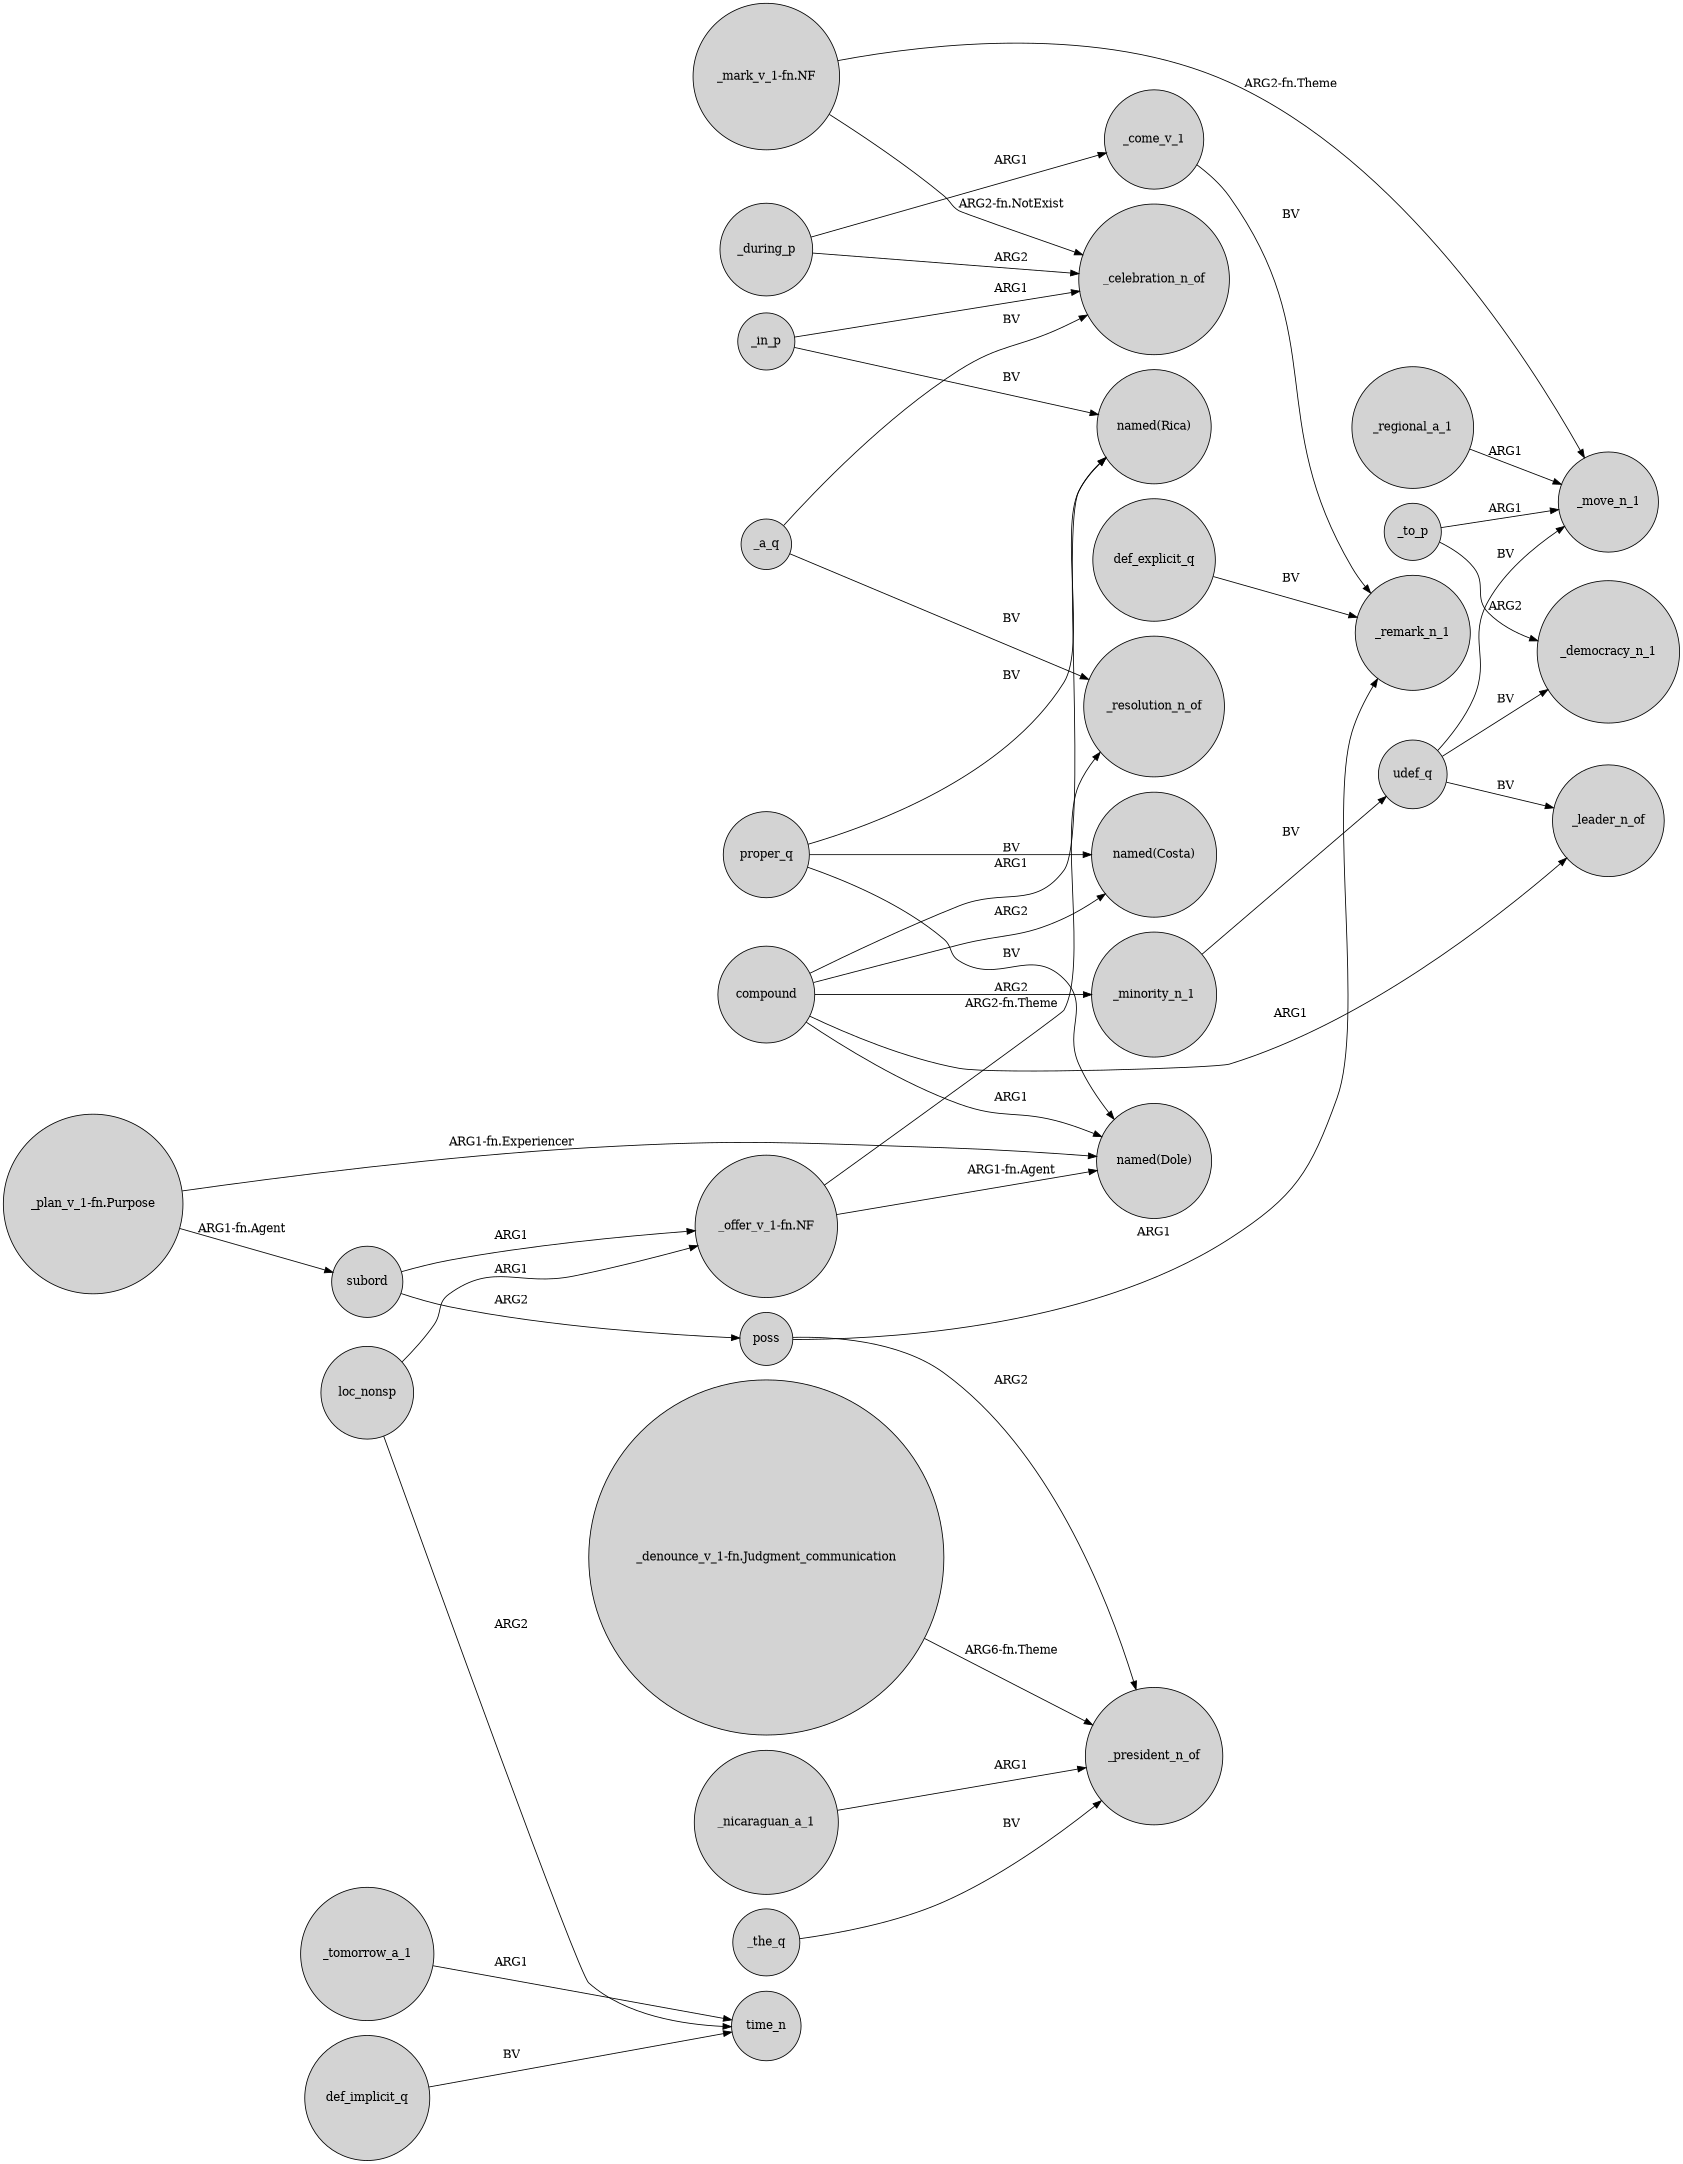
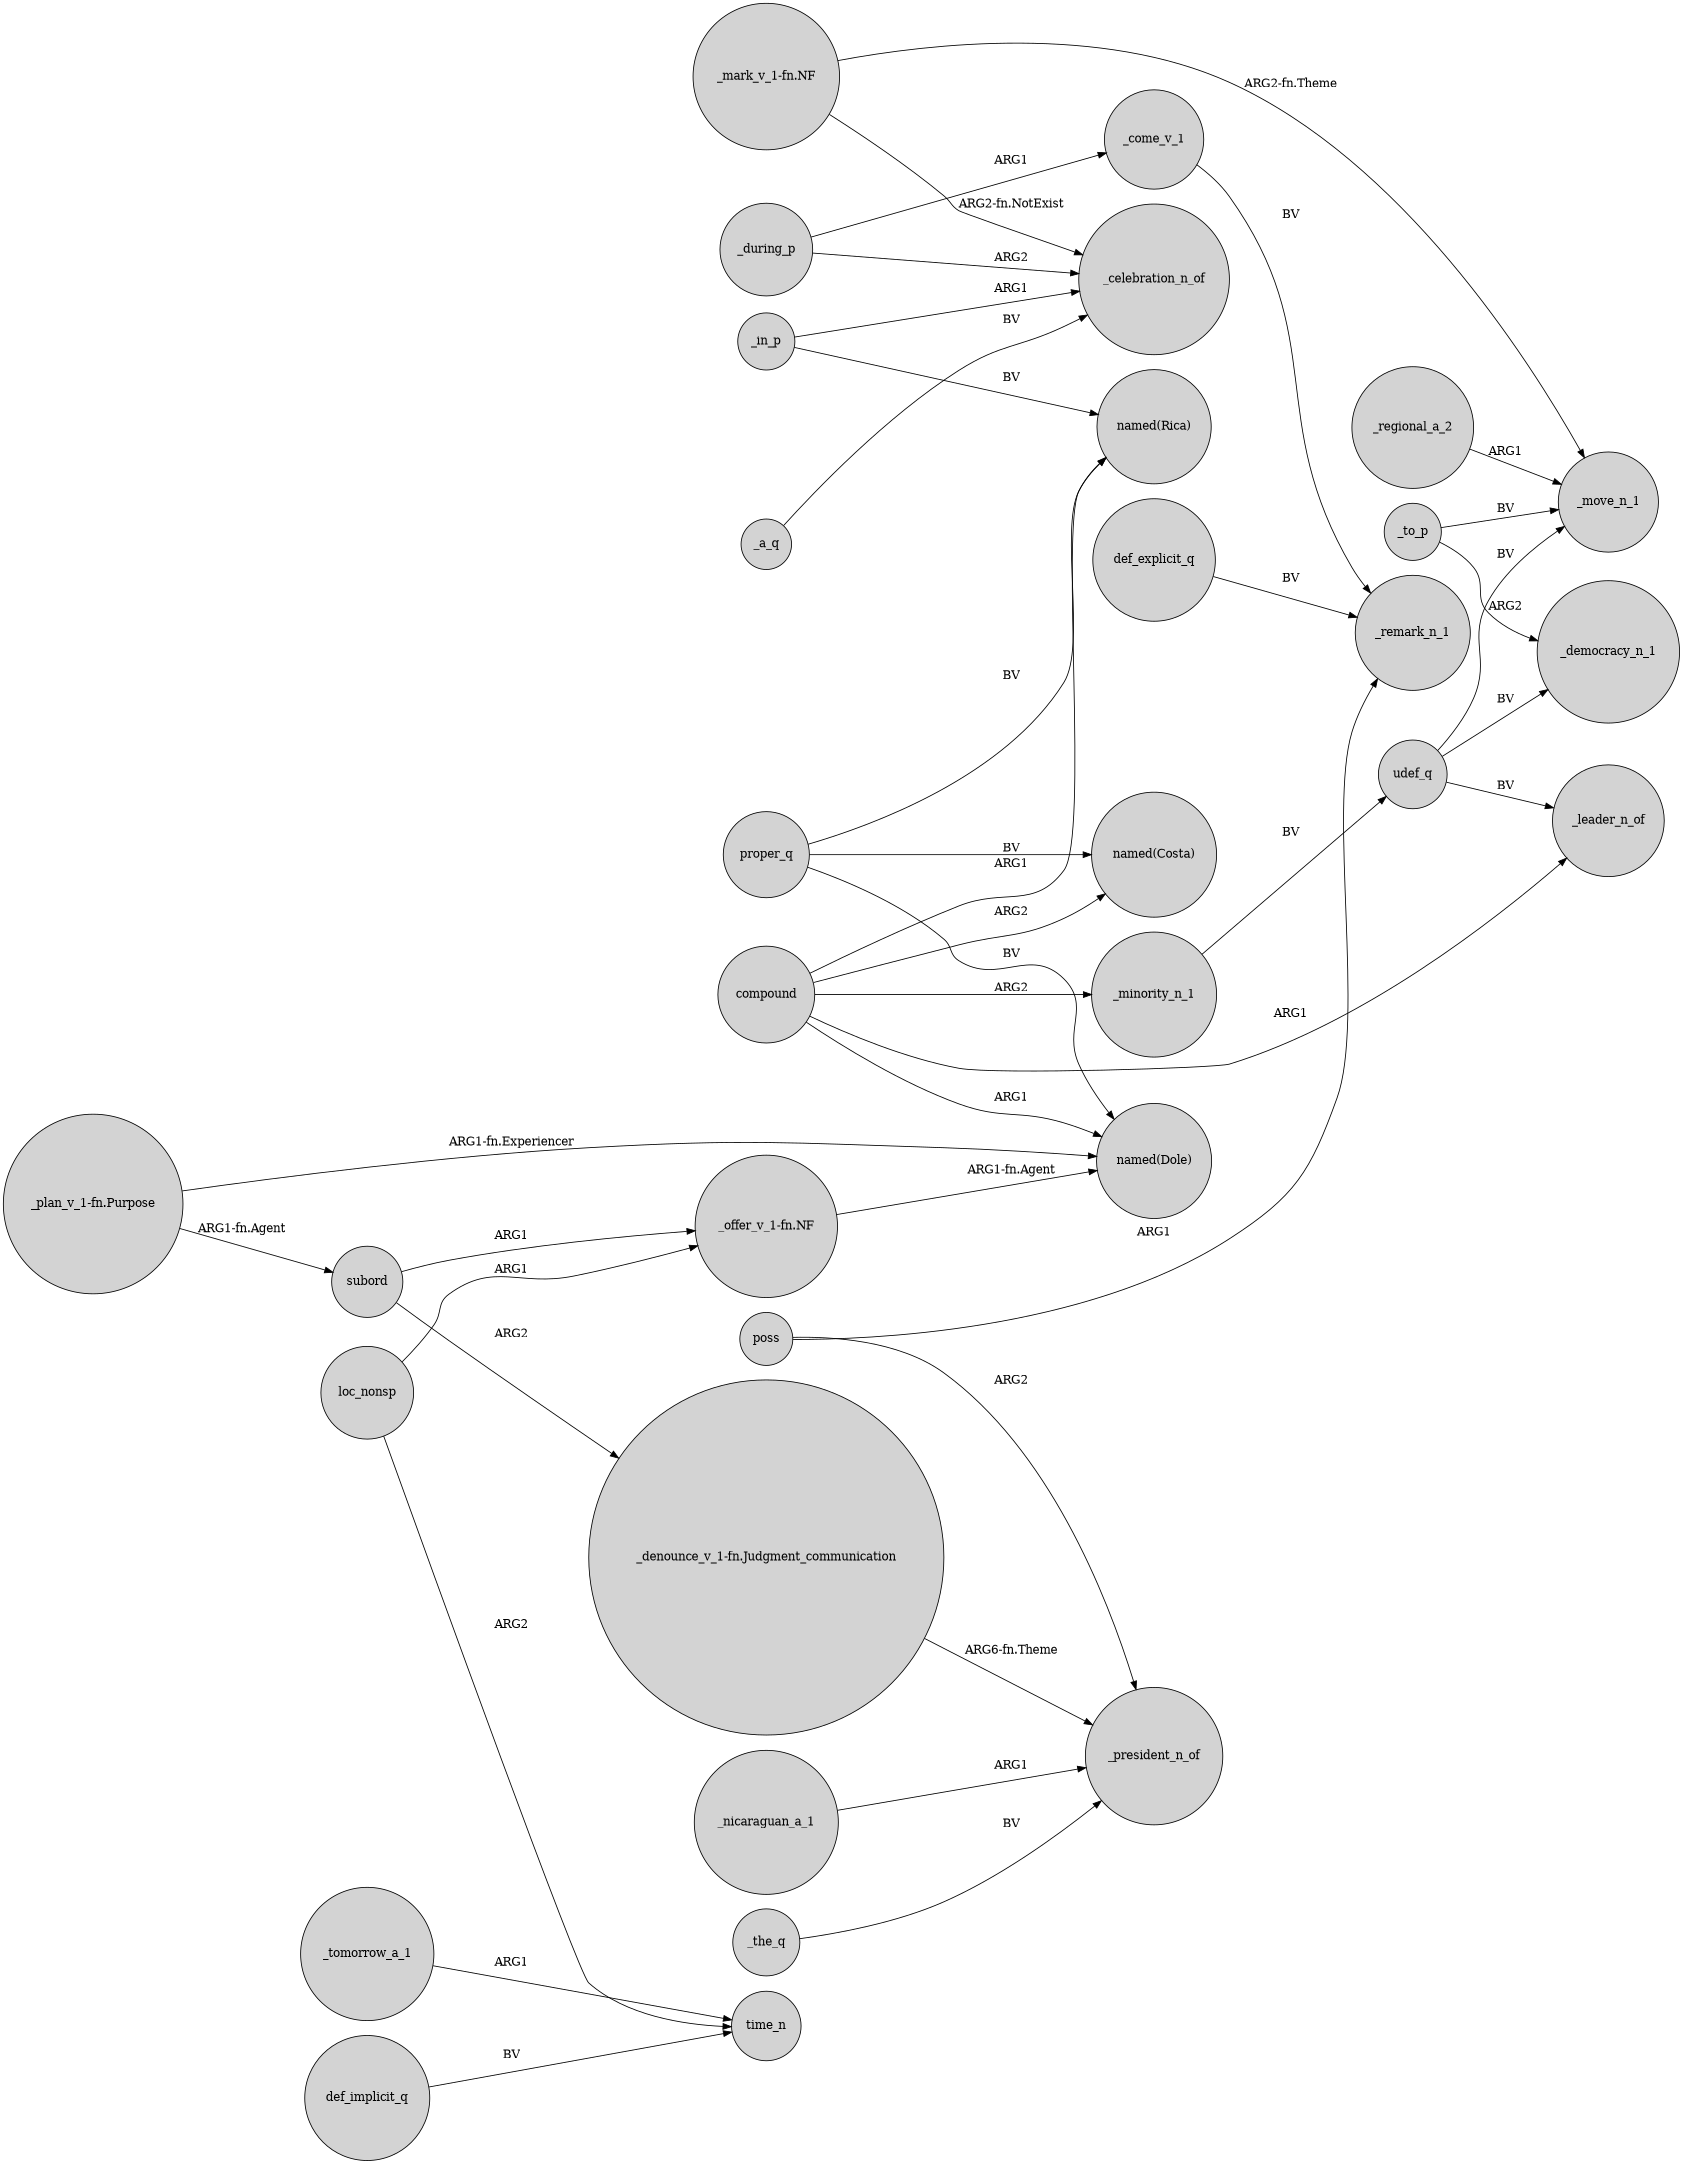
(1413, 428) -> (1413, 428)
(1505, 509) -> (1505, 509)
(1154, 707) -> none
(565, 1324) -> (503, 1379)
